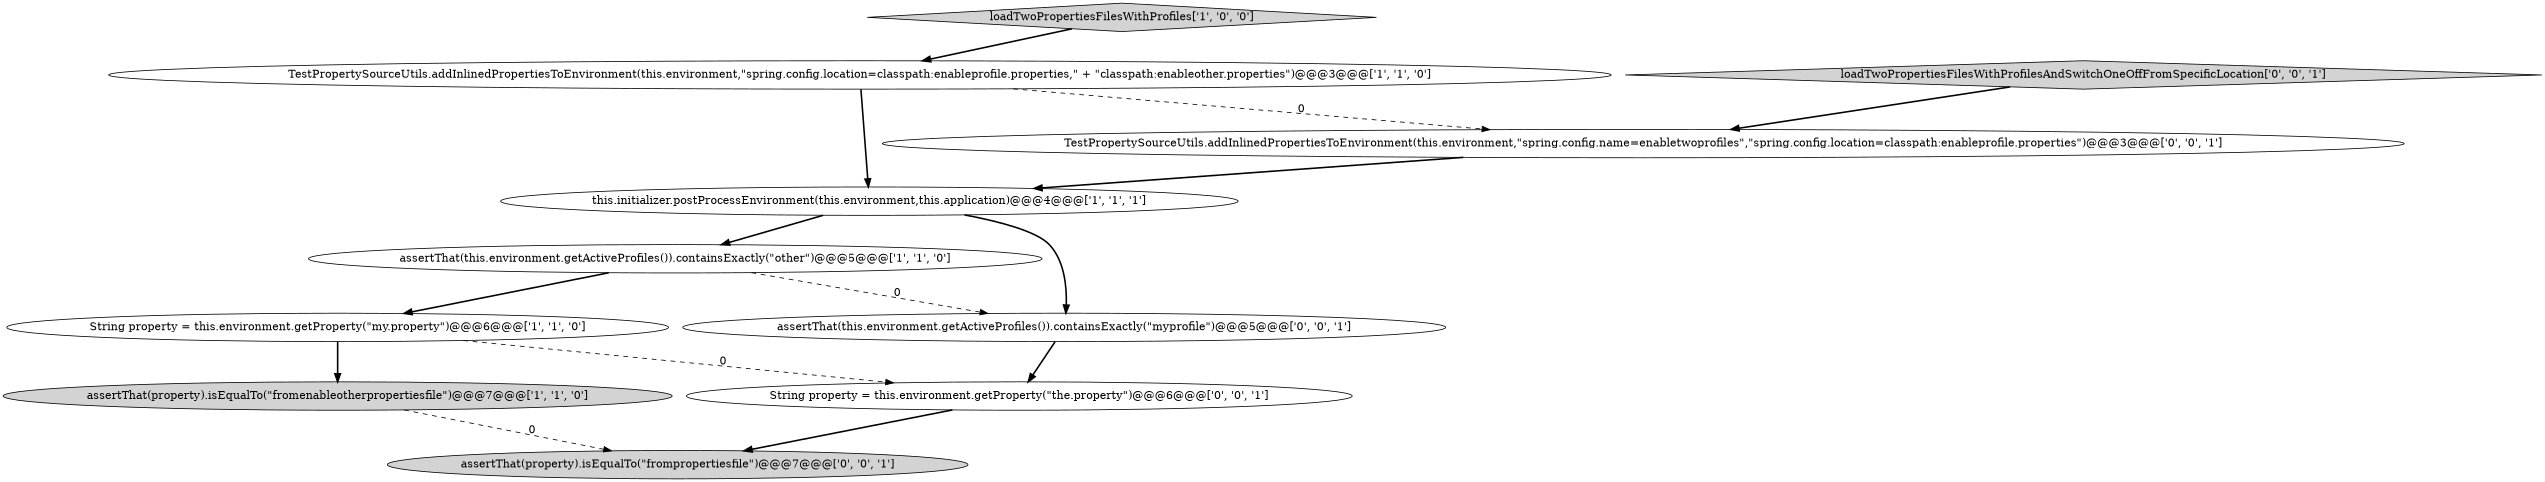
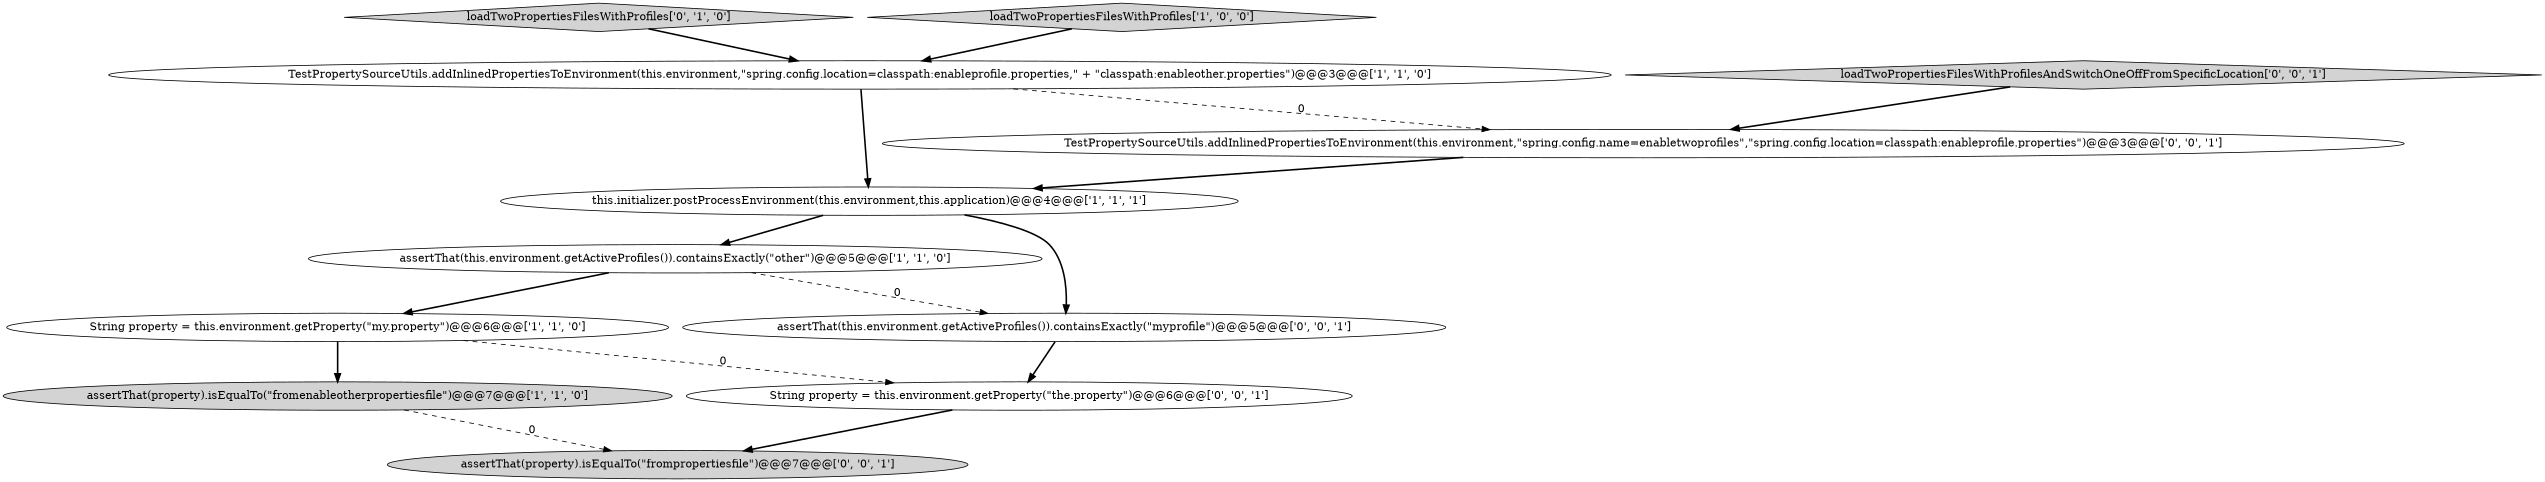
none -> (599, 17)
